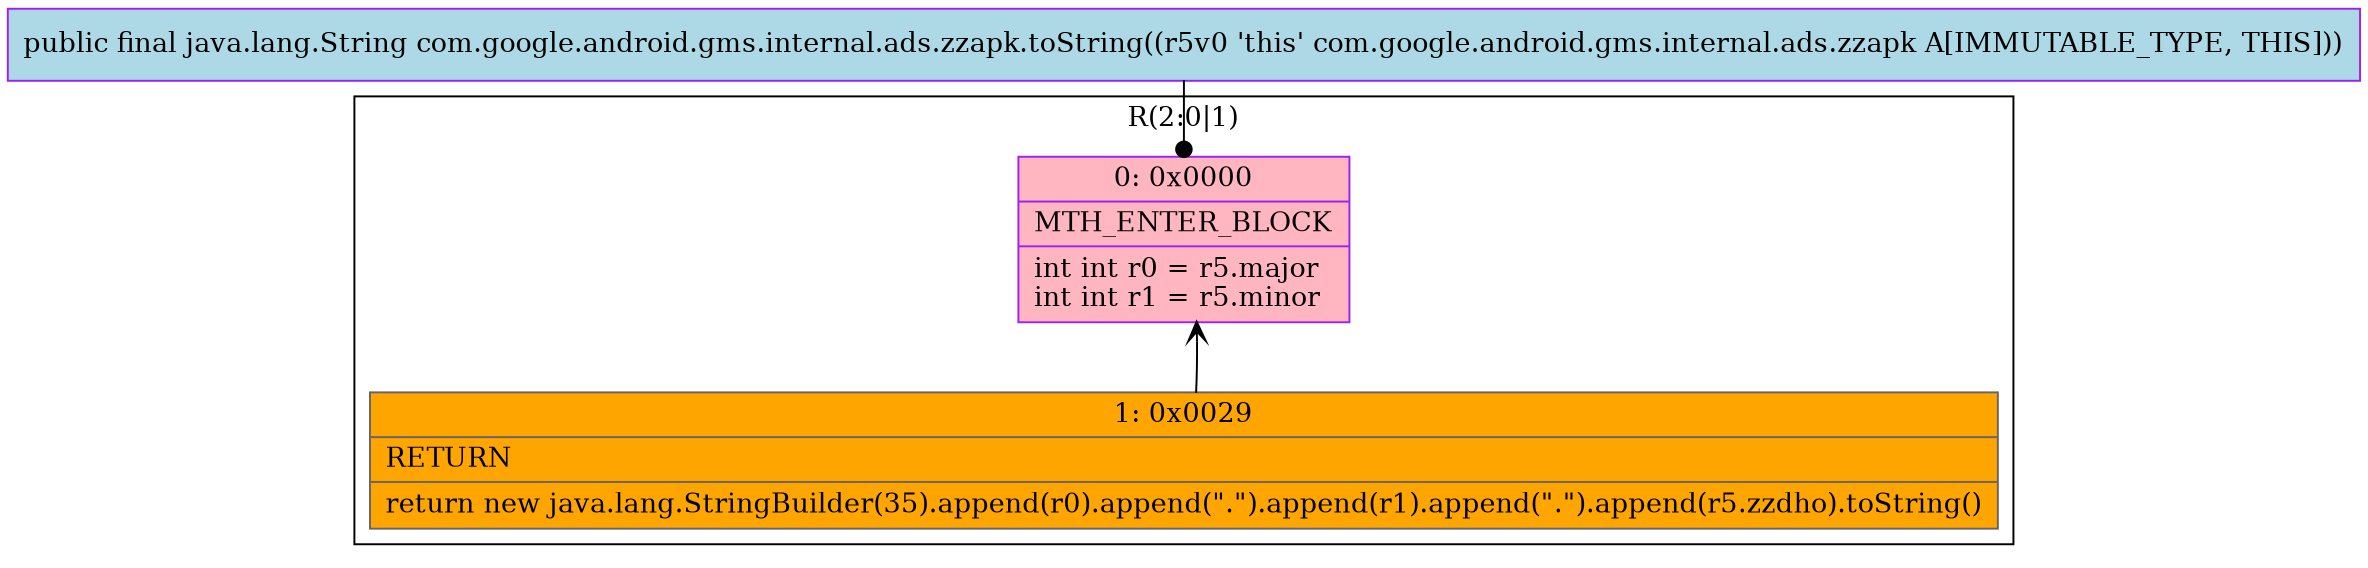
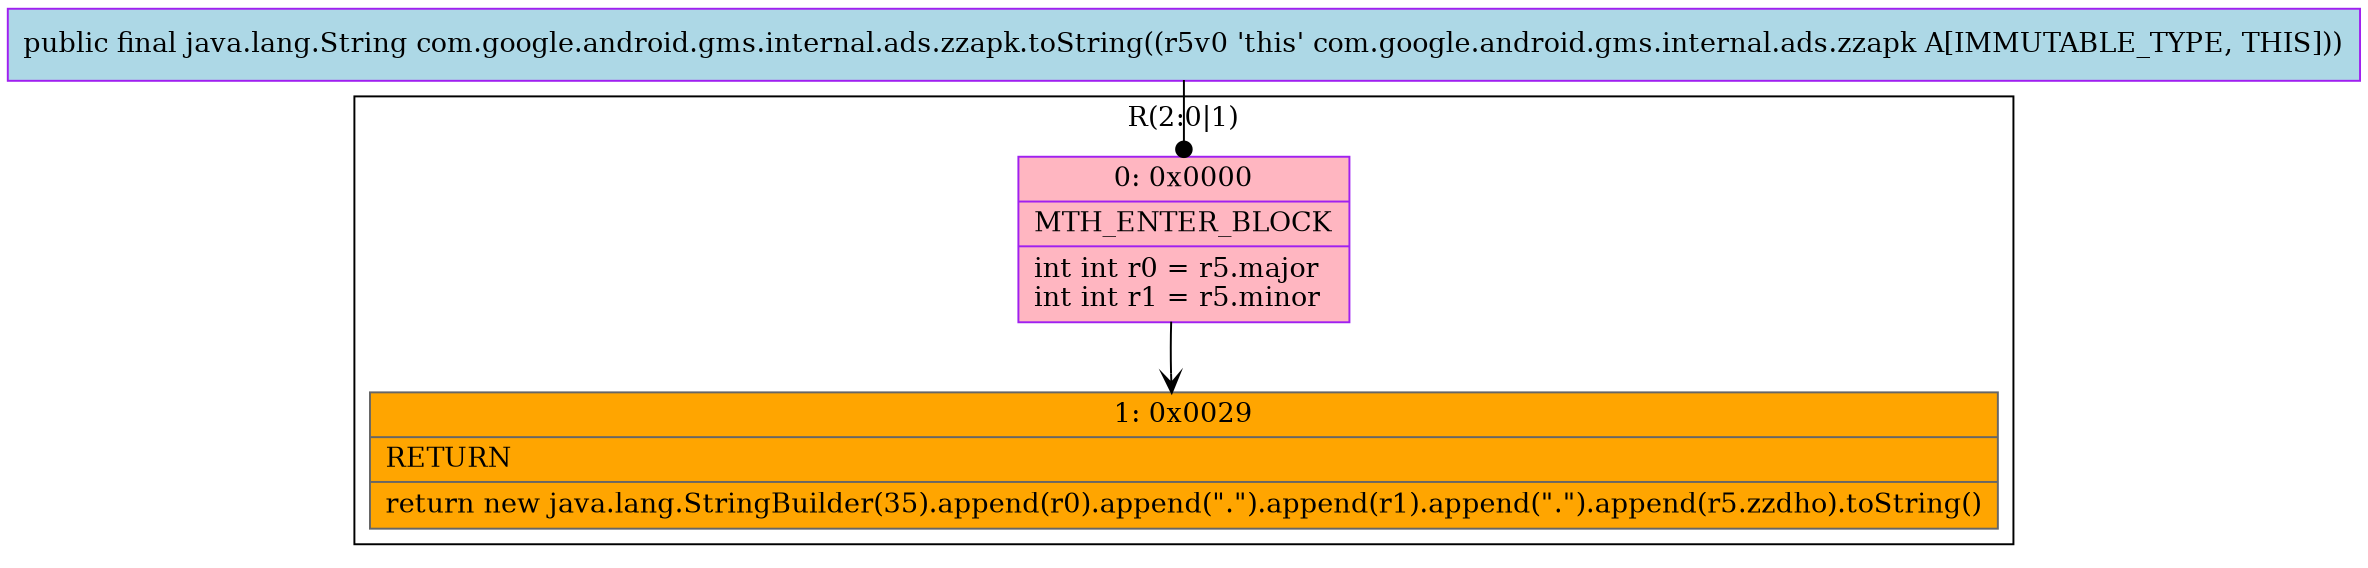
(1197, 367) -> (1171, 348)
